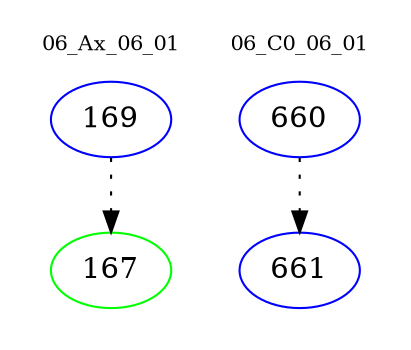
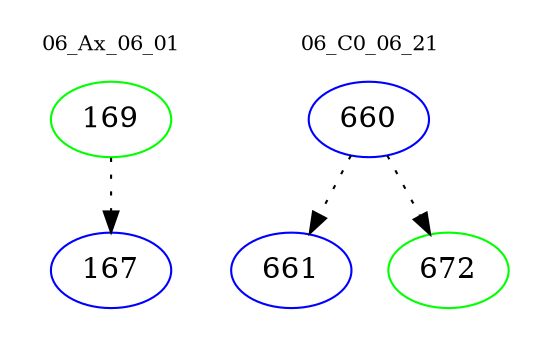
(300, 45) -> (370, 45)
(111, 119) -> (111, 119)
(111, 270) -> (111, 270)
none -> (449, 270)
